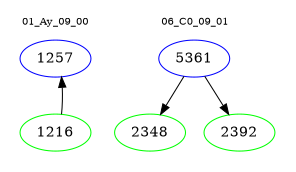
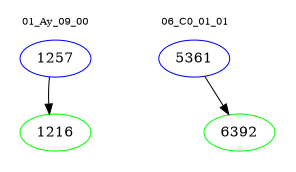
(195, 22) -> (195, 22)
(62, 101) -> (49, 90)
(150, 133) -> none
(239, 133) -> (239, 133)
